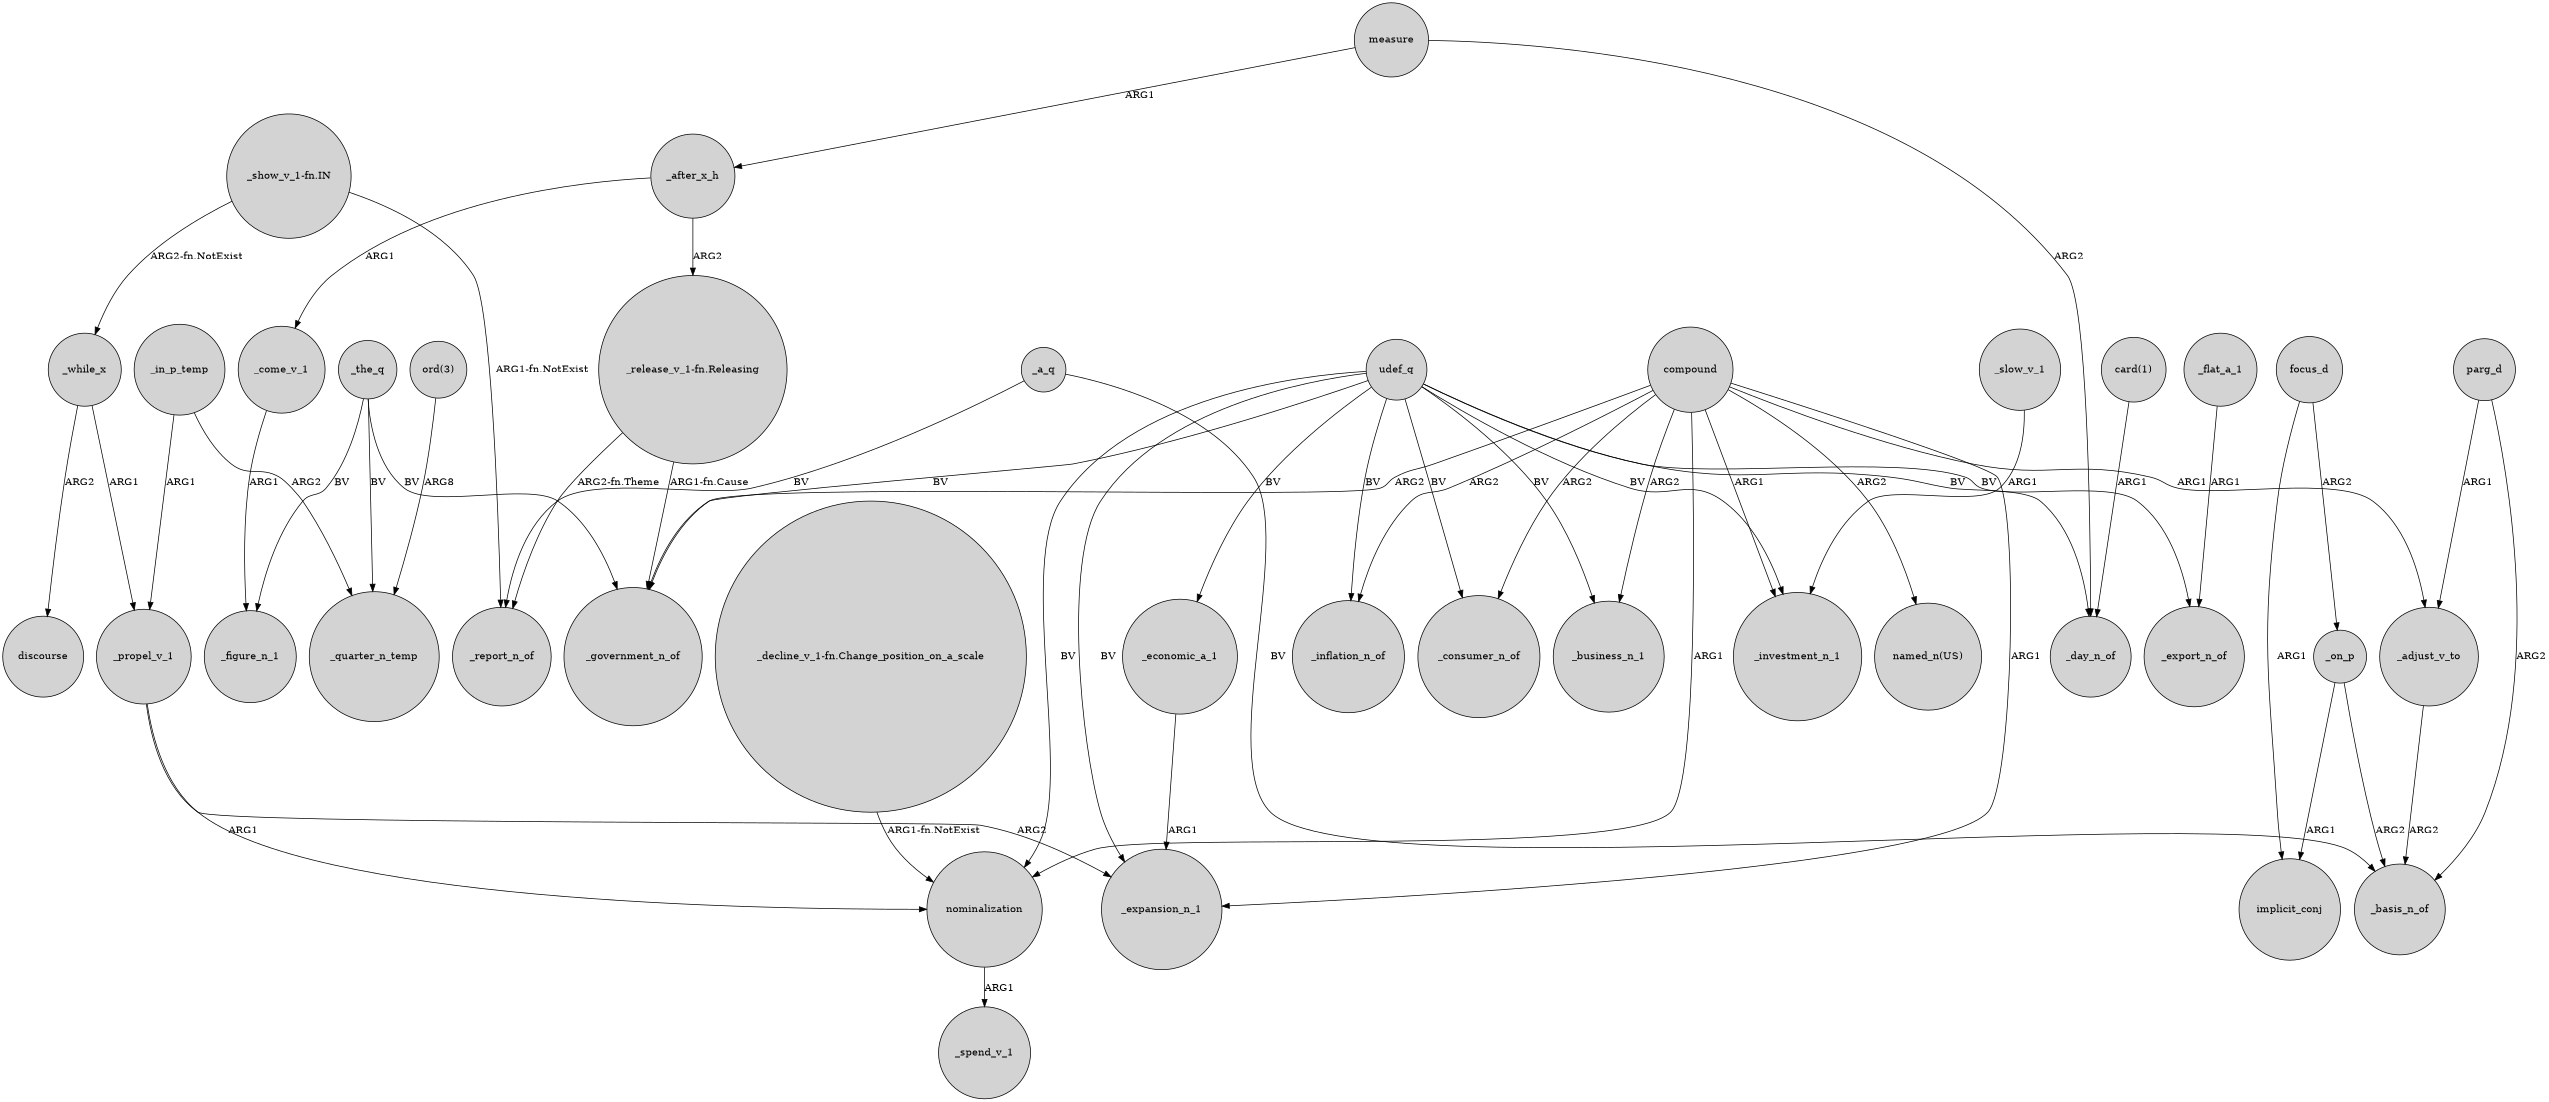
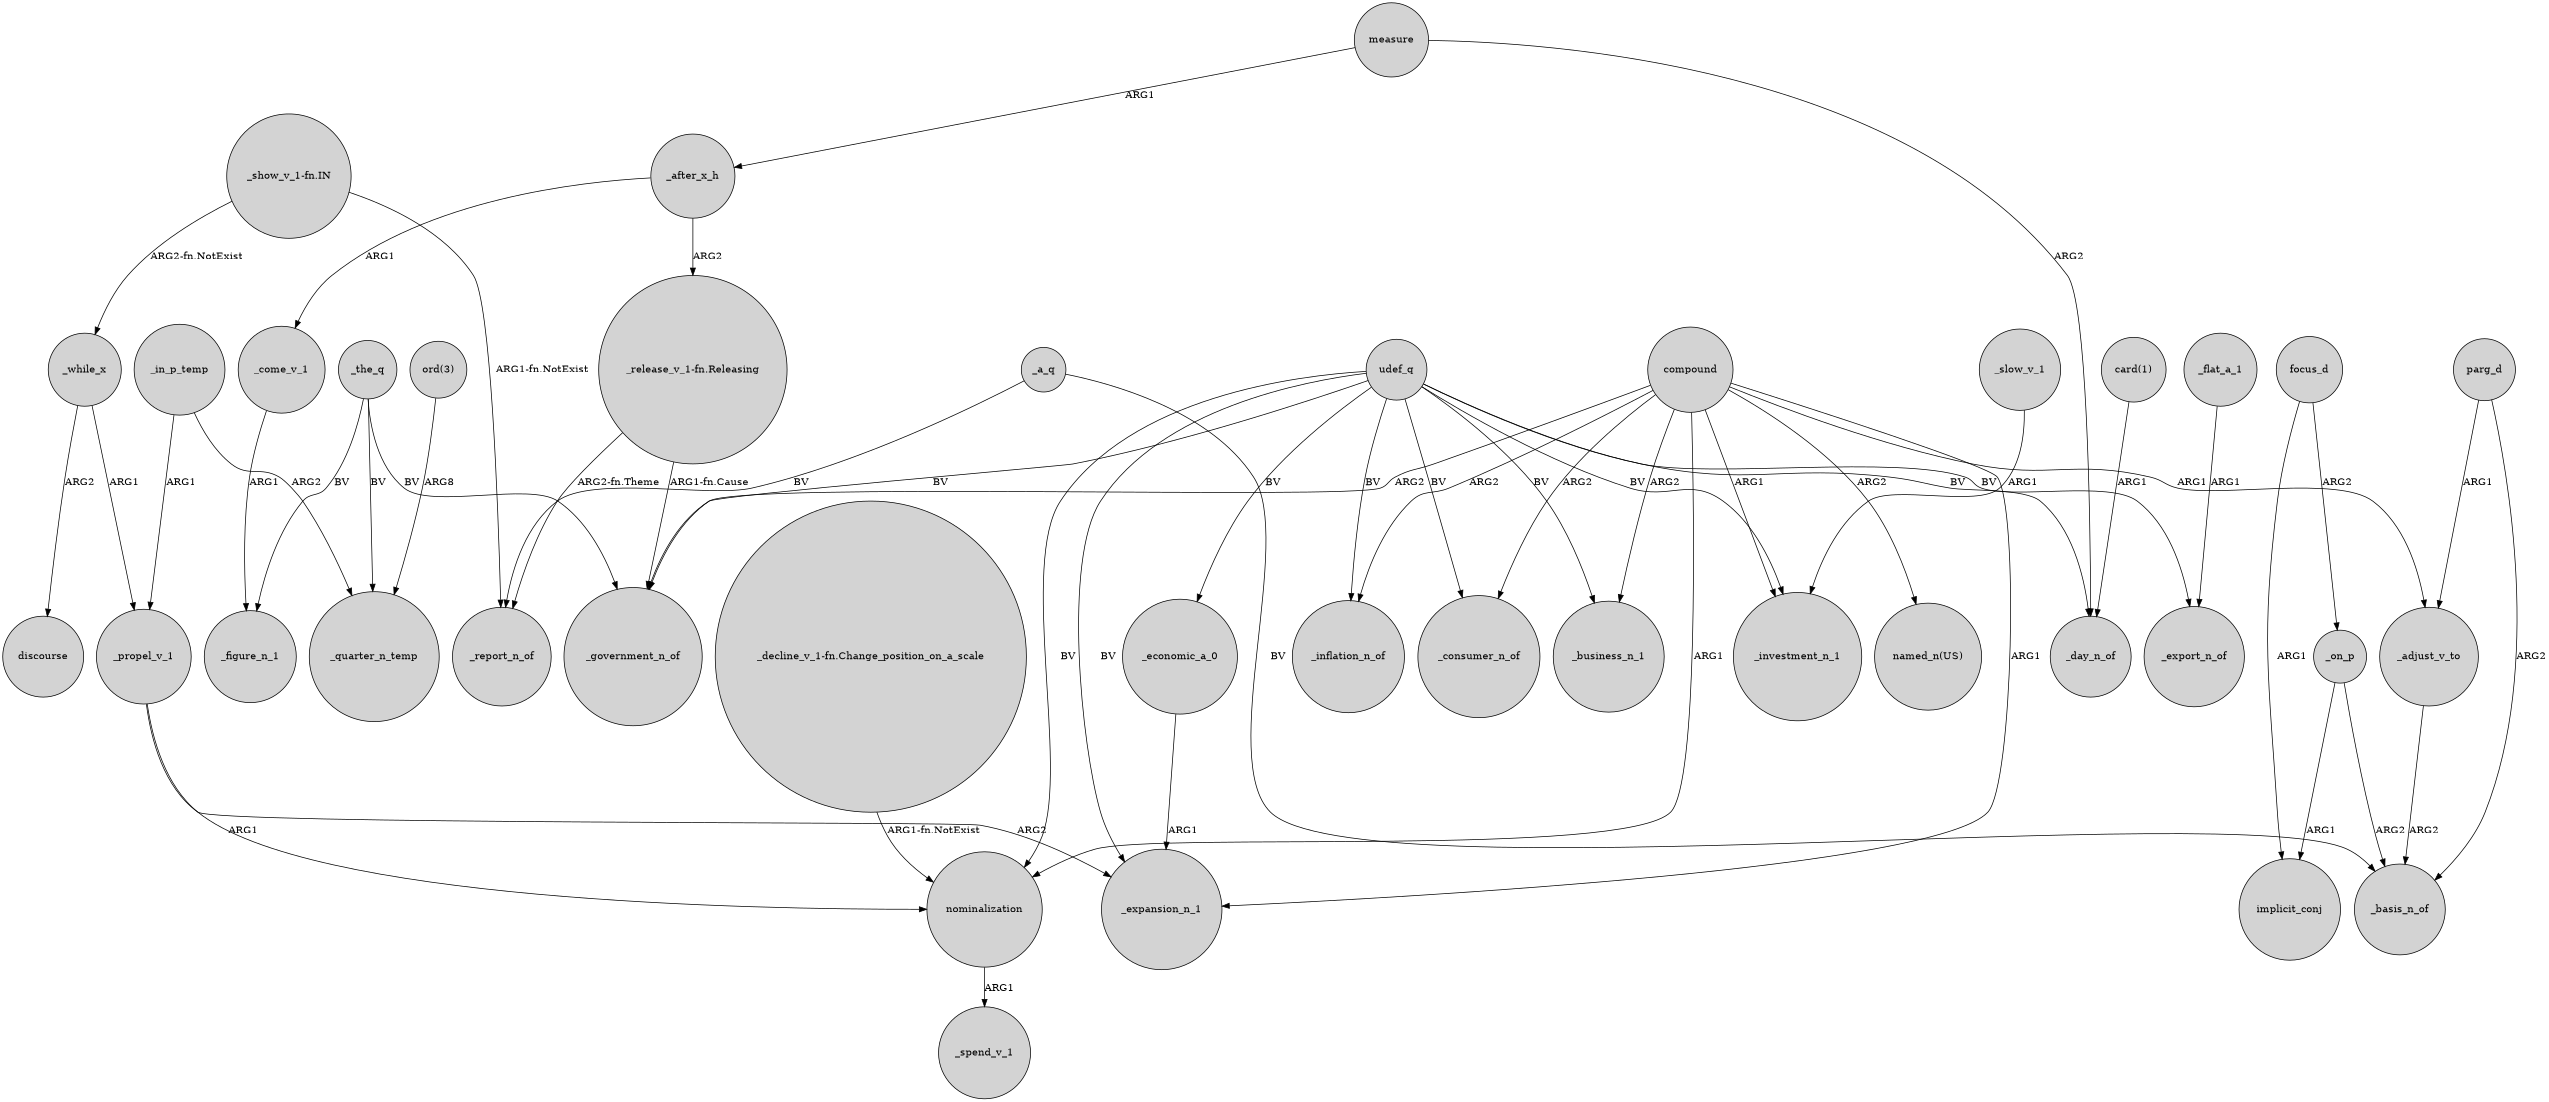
(1180, 657) -> (1180, 657)
